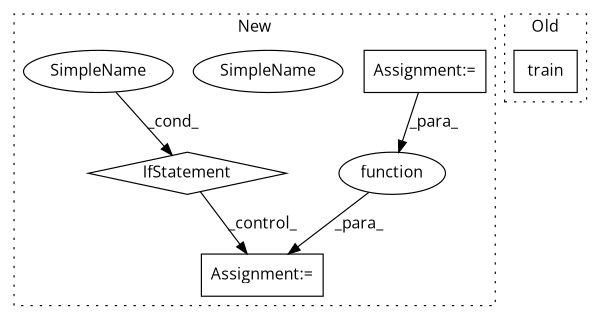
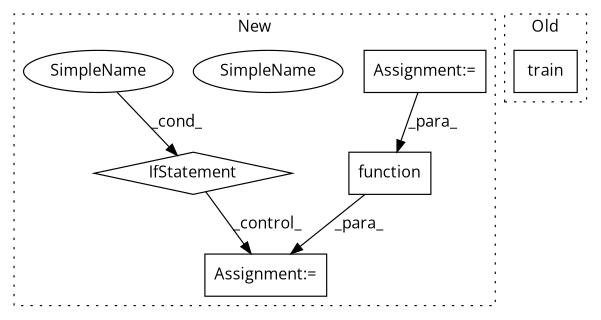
(392, 173) -> (390, 173)
